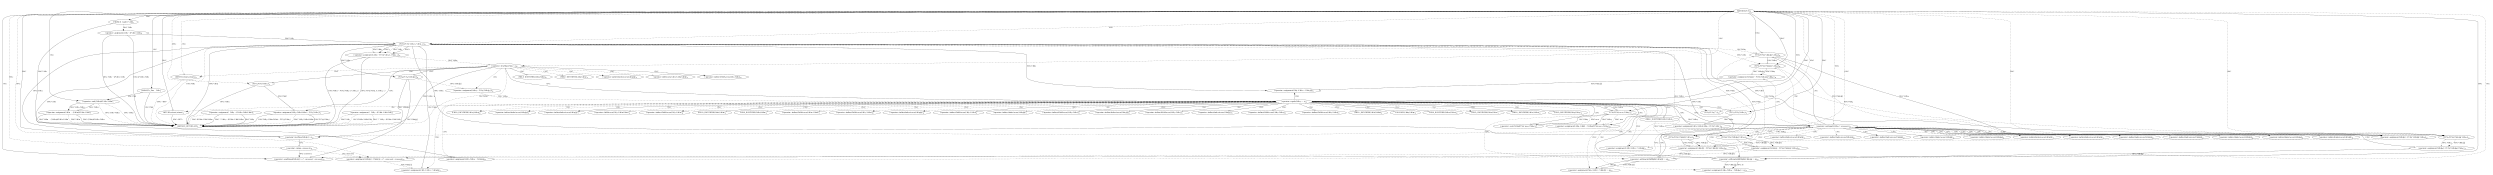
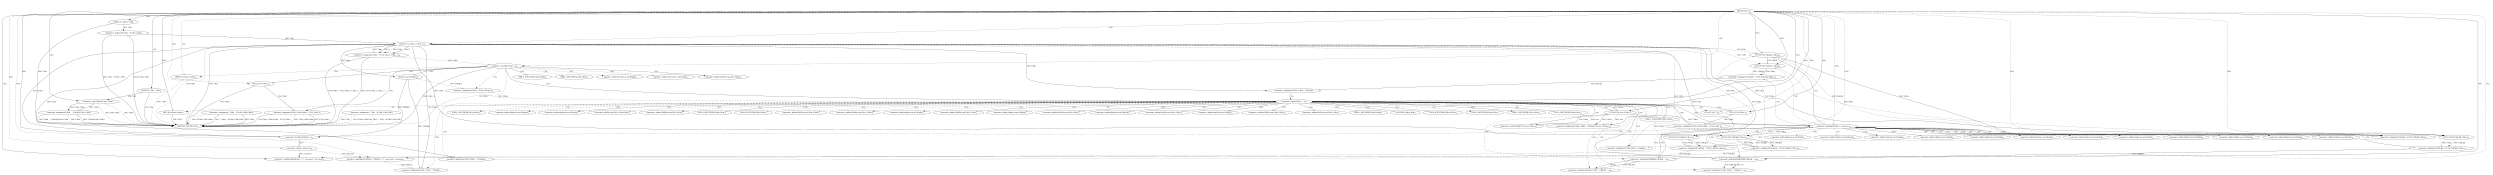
(1295, 97) -> (1290, 96)
(383, 135) -> (418, 120)
